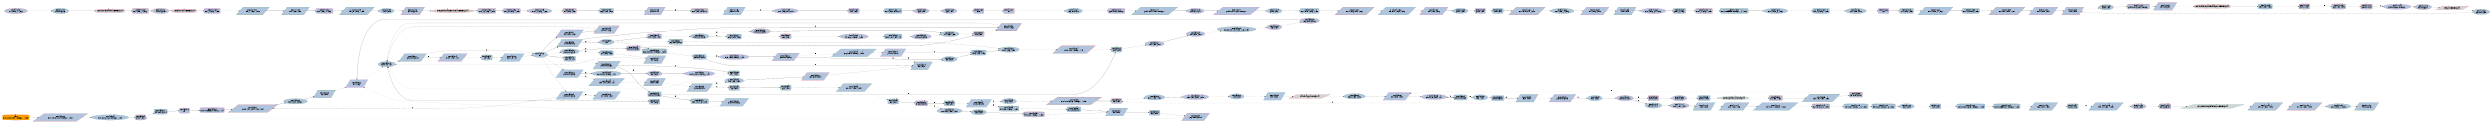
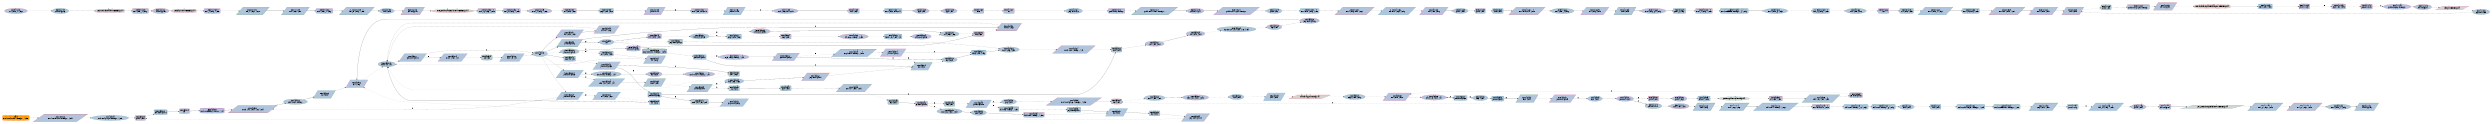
(2106, 7) -> (2106, 7)
